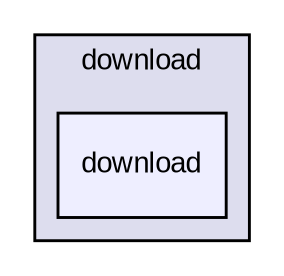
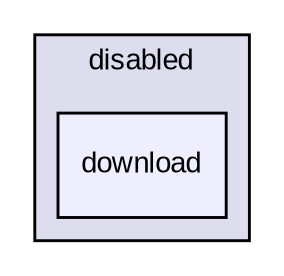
(142, 62) -> (142, 62)
